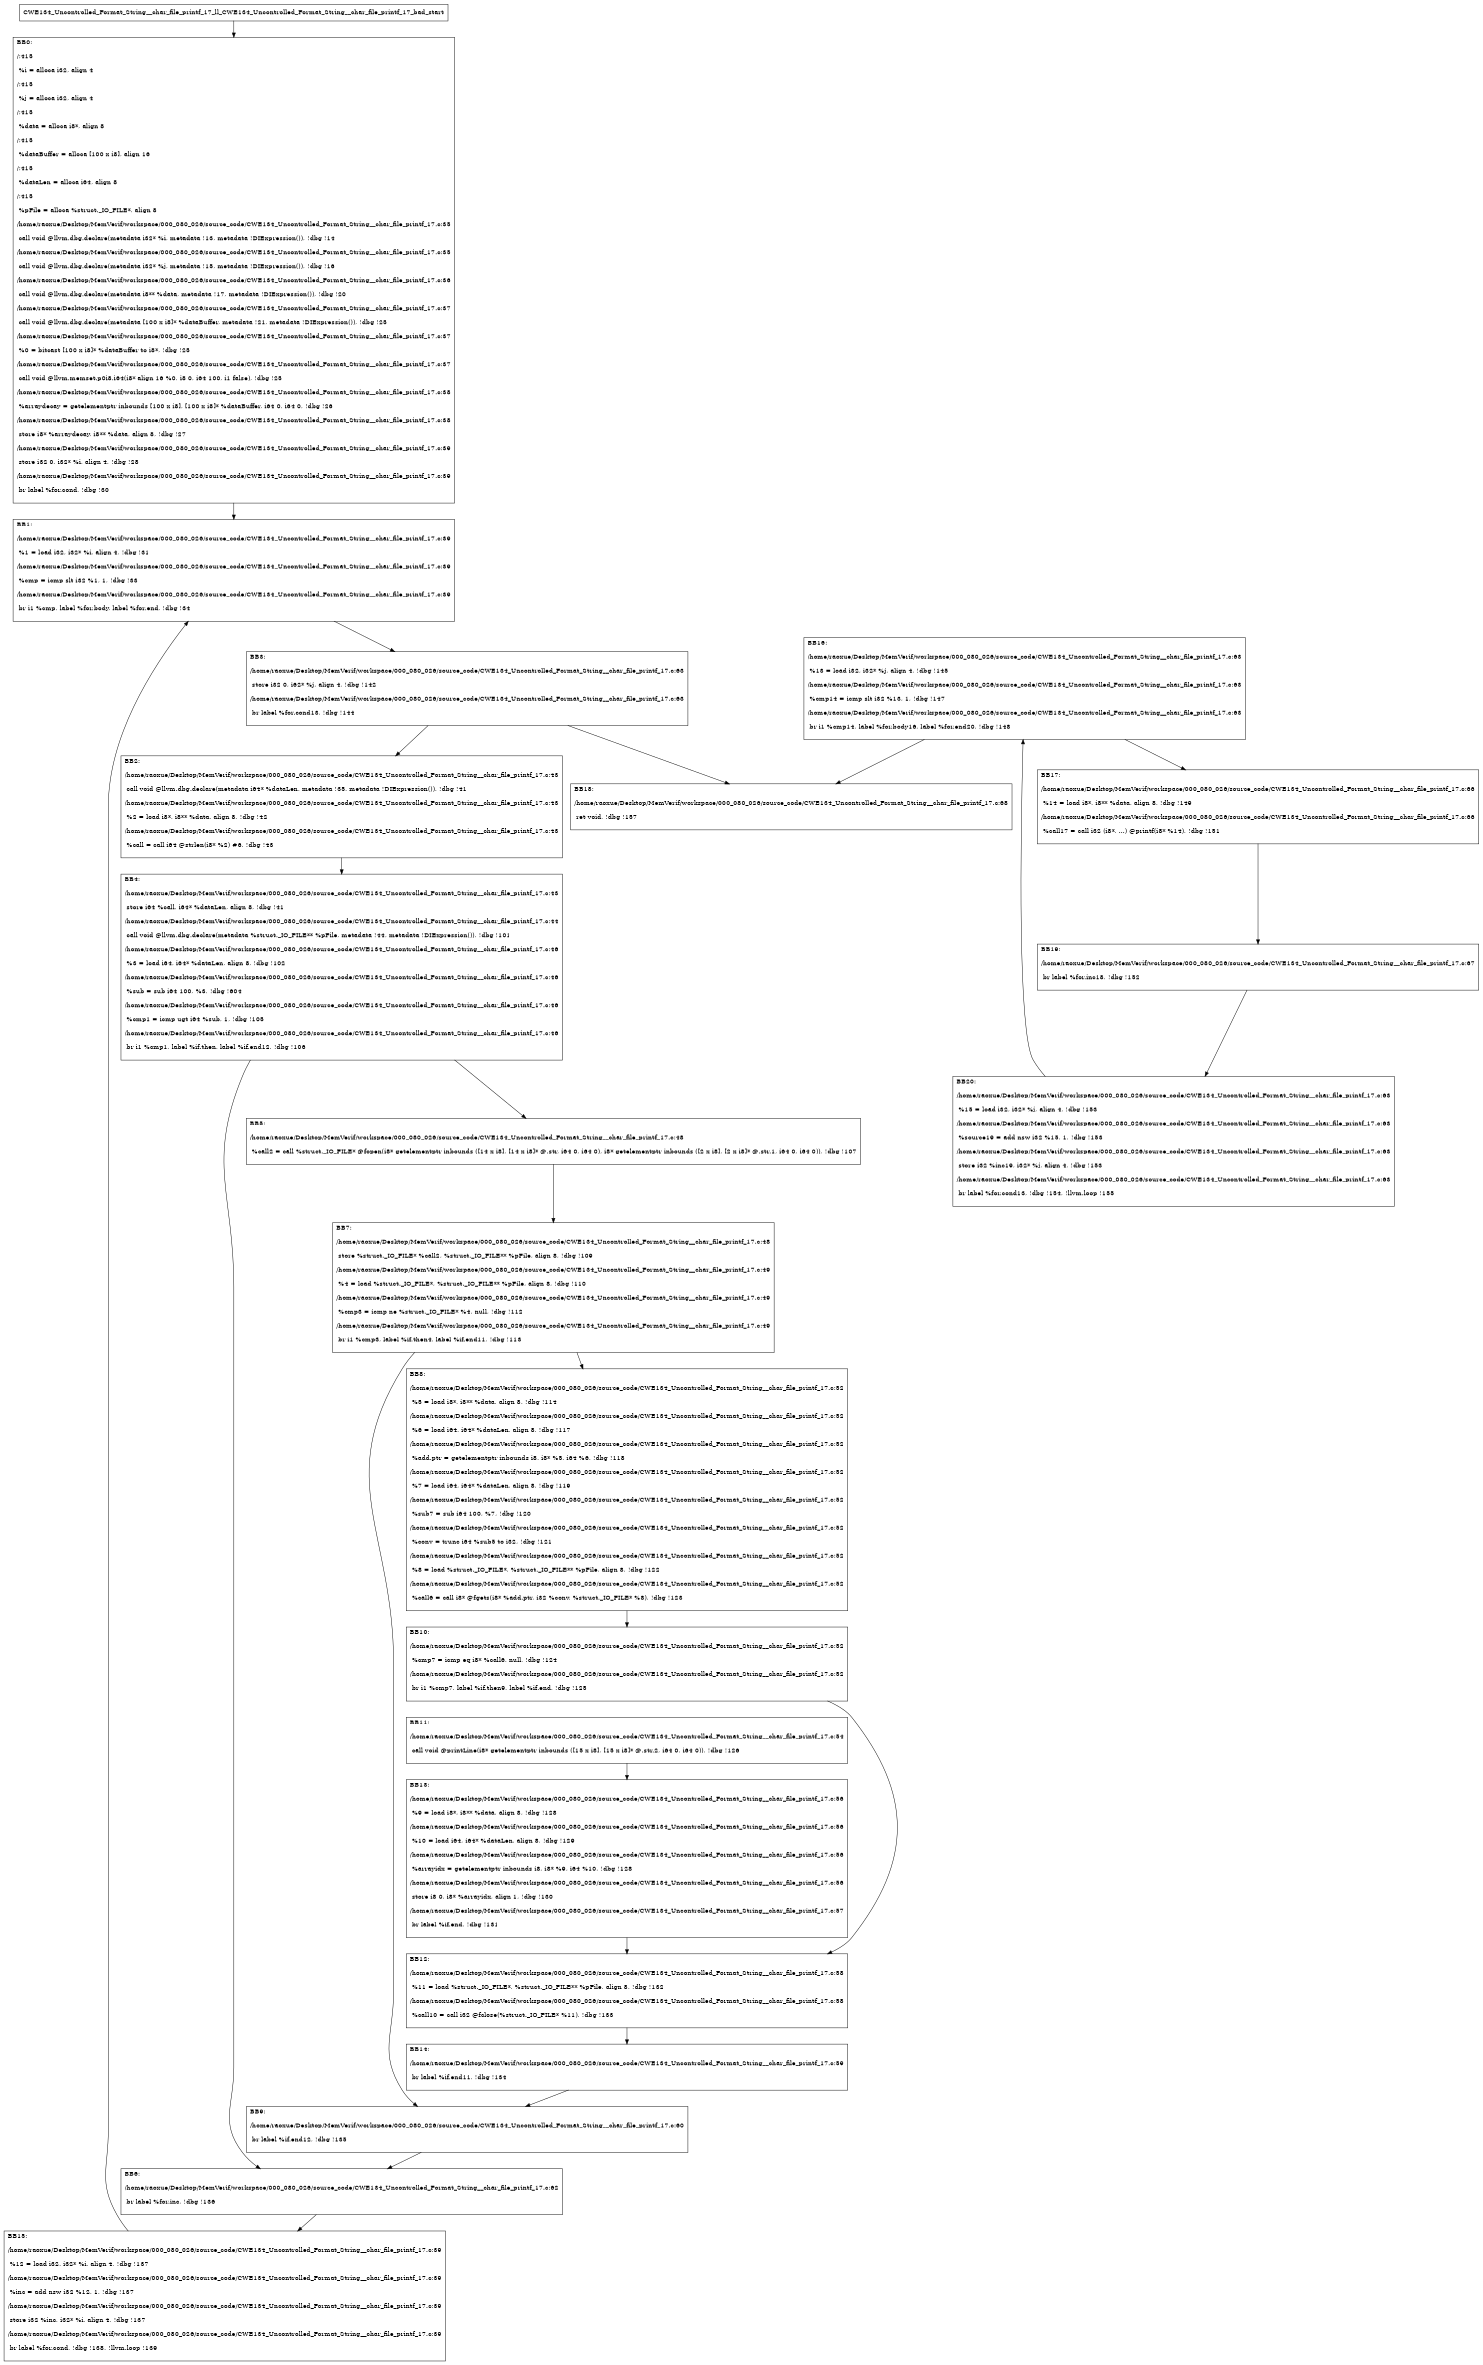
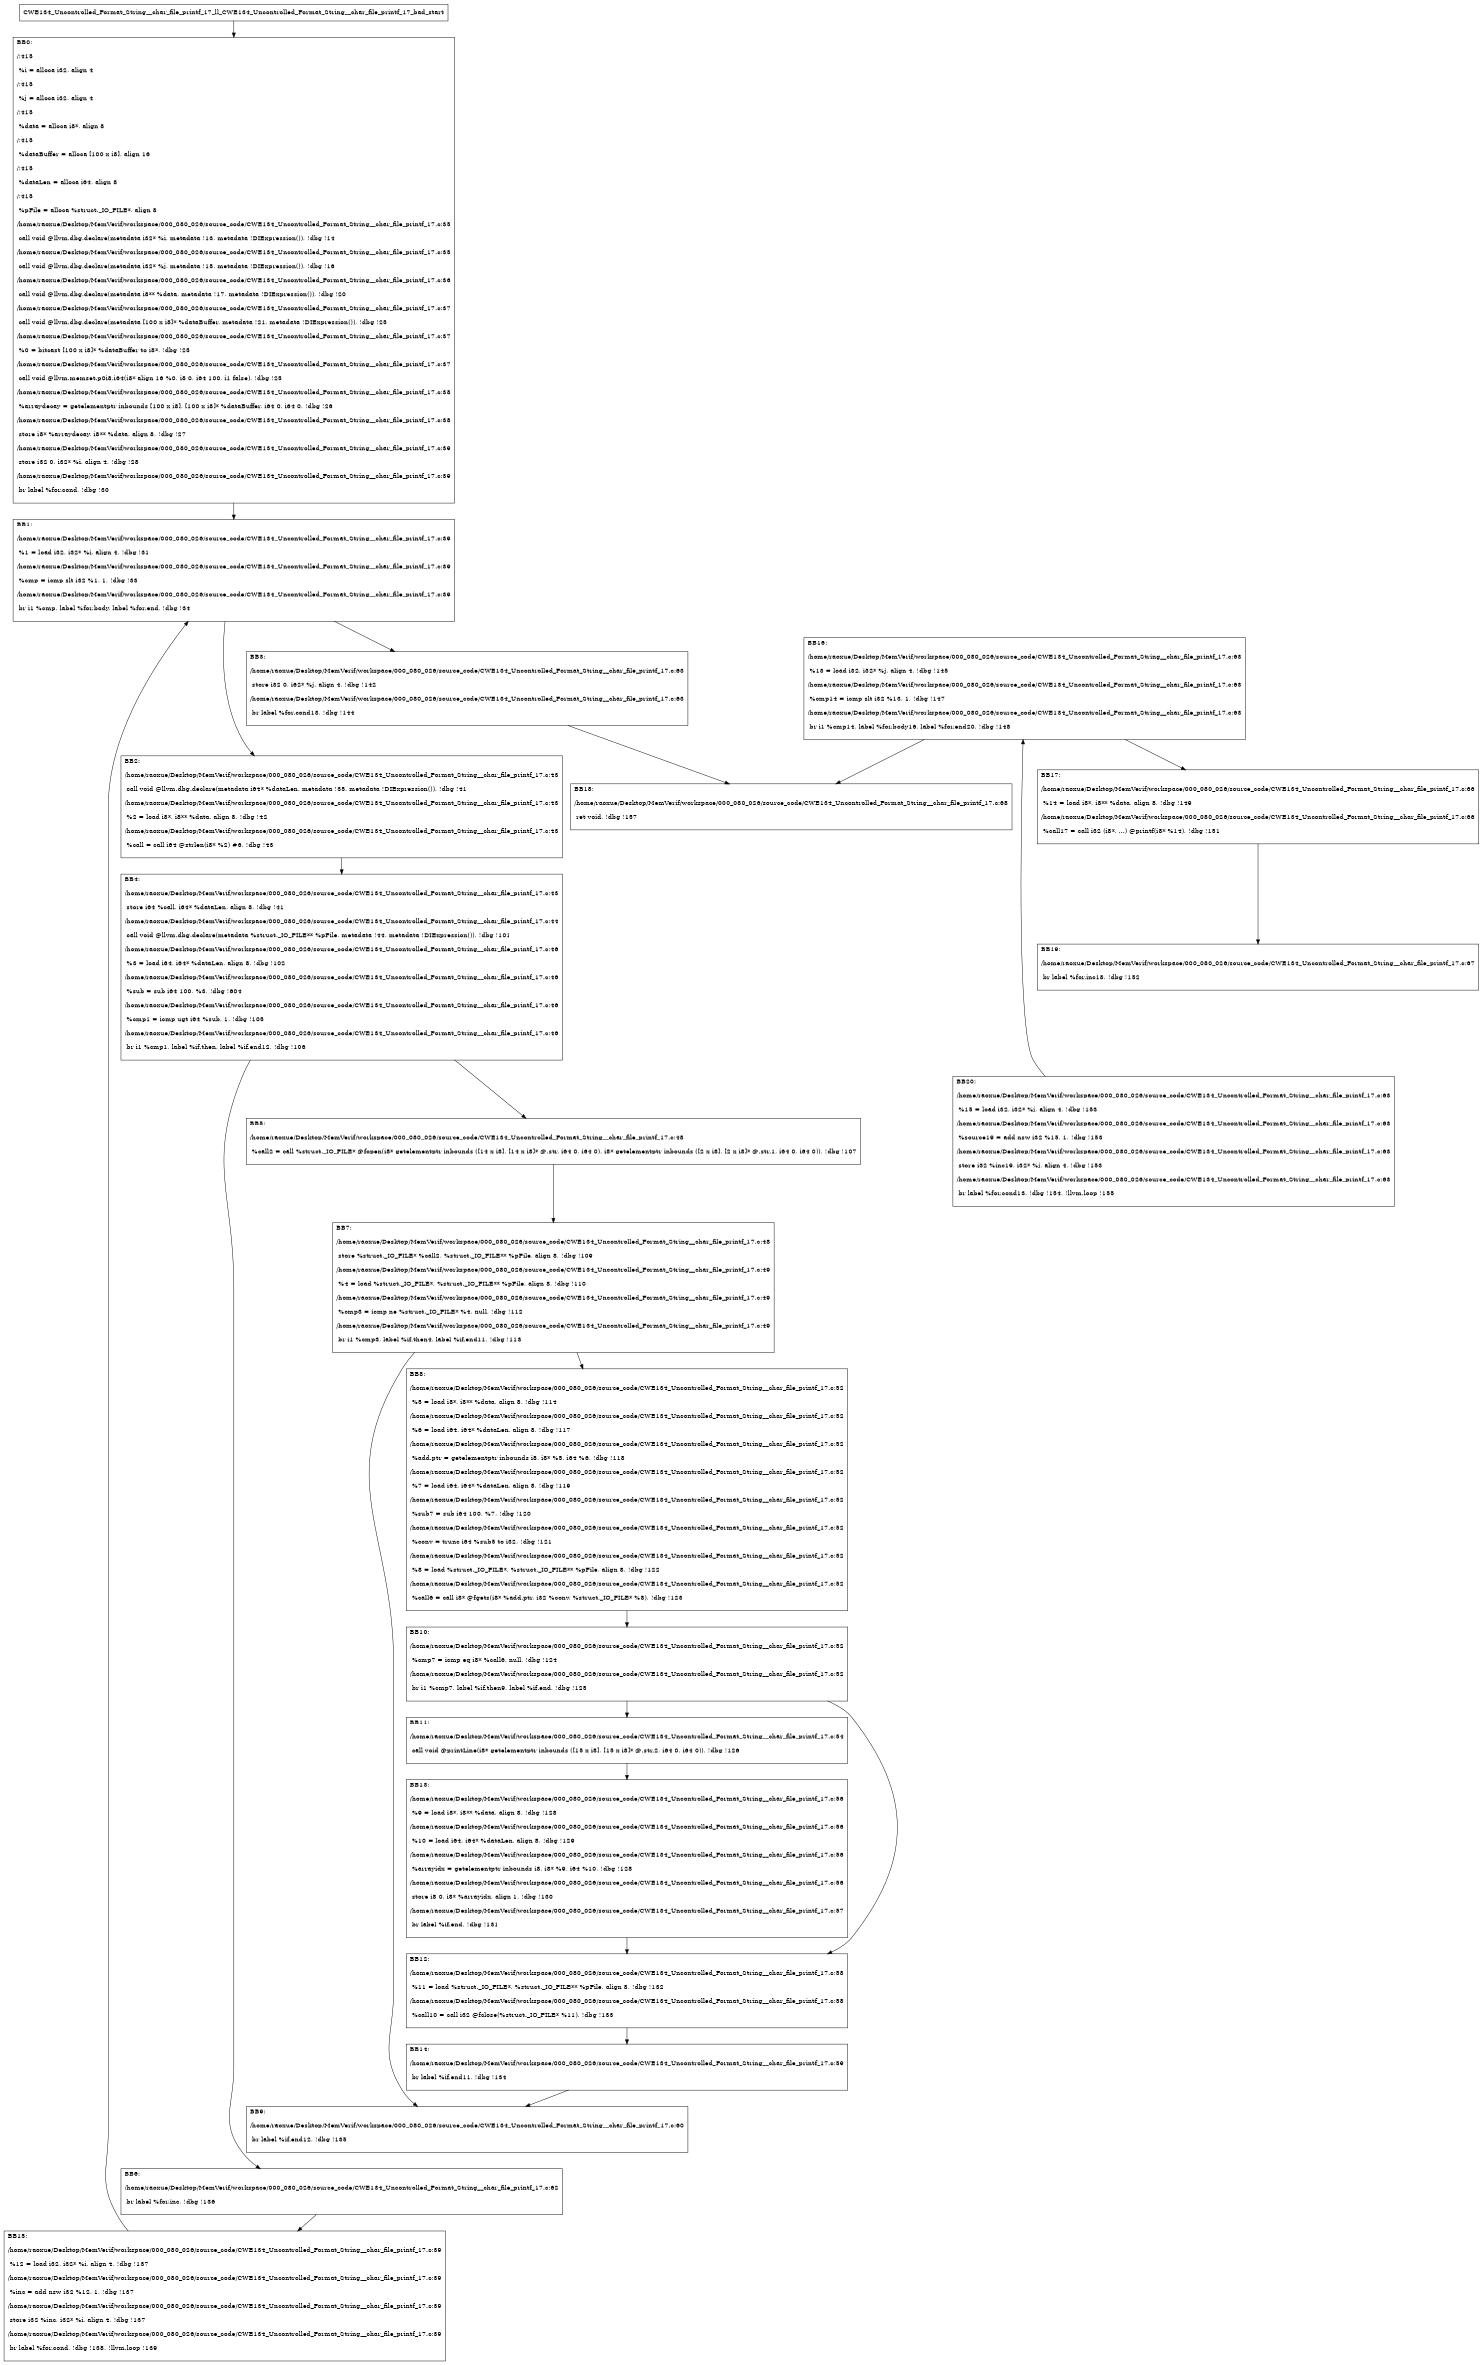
(414, 739) -> (226, 690)
(1227, 1031) -> none
none -> (627, 1707)
(406, 2160) -> none
